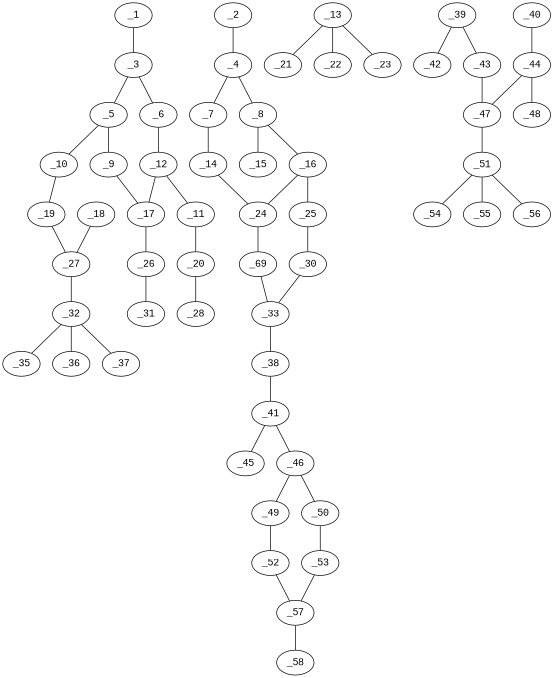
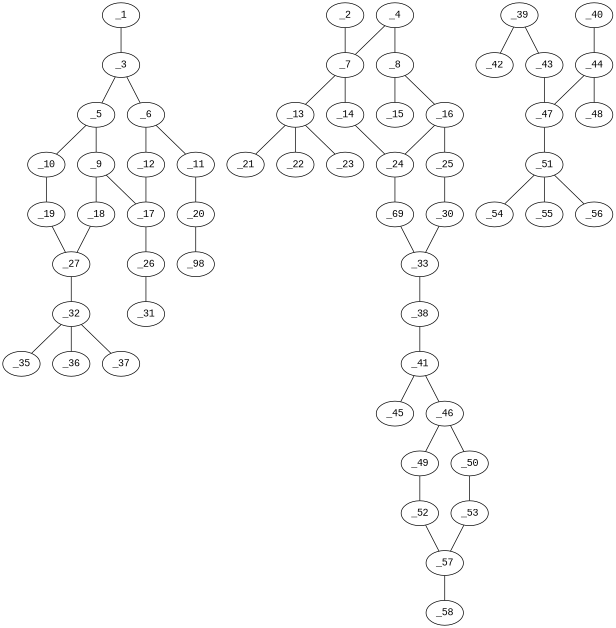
(233, 40) -> (345, 40)
none -> (320, 90)
none -> (96, 190)
(177, 190) -> (171, 140)
(196, 314) -> (196, 264)
